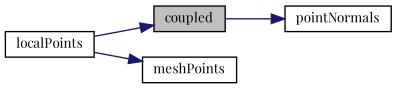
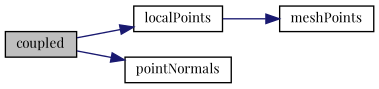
(118, 32) -> (99, 34)
